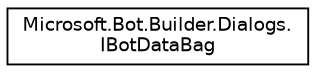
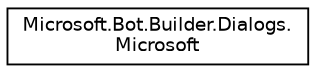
(158, 36) -> (158, 36)
